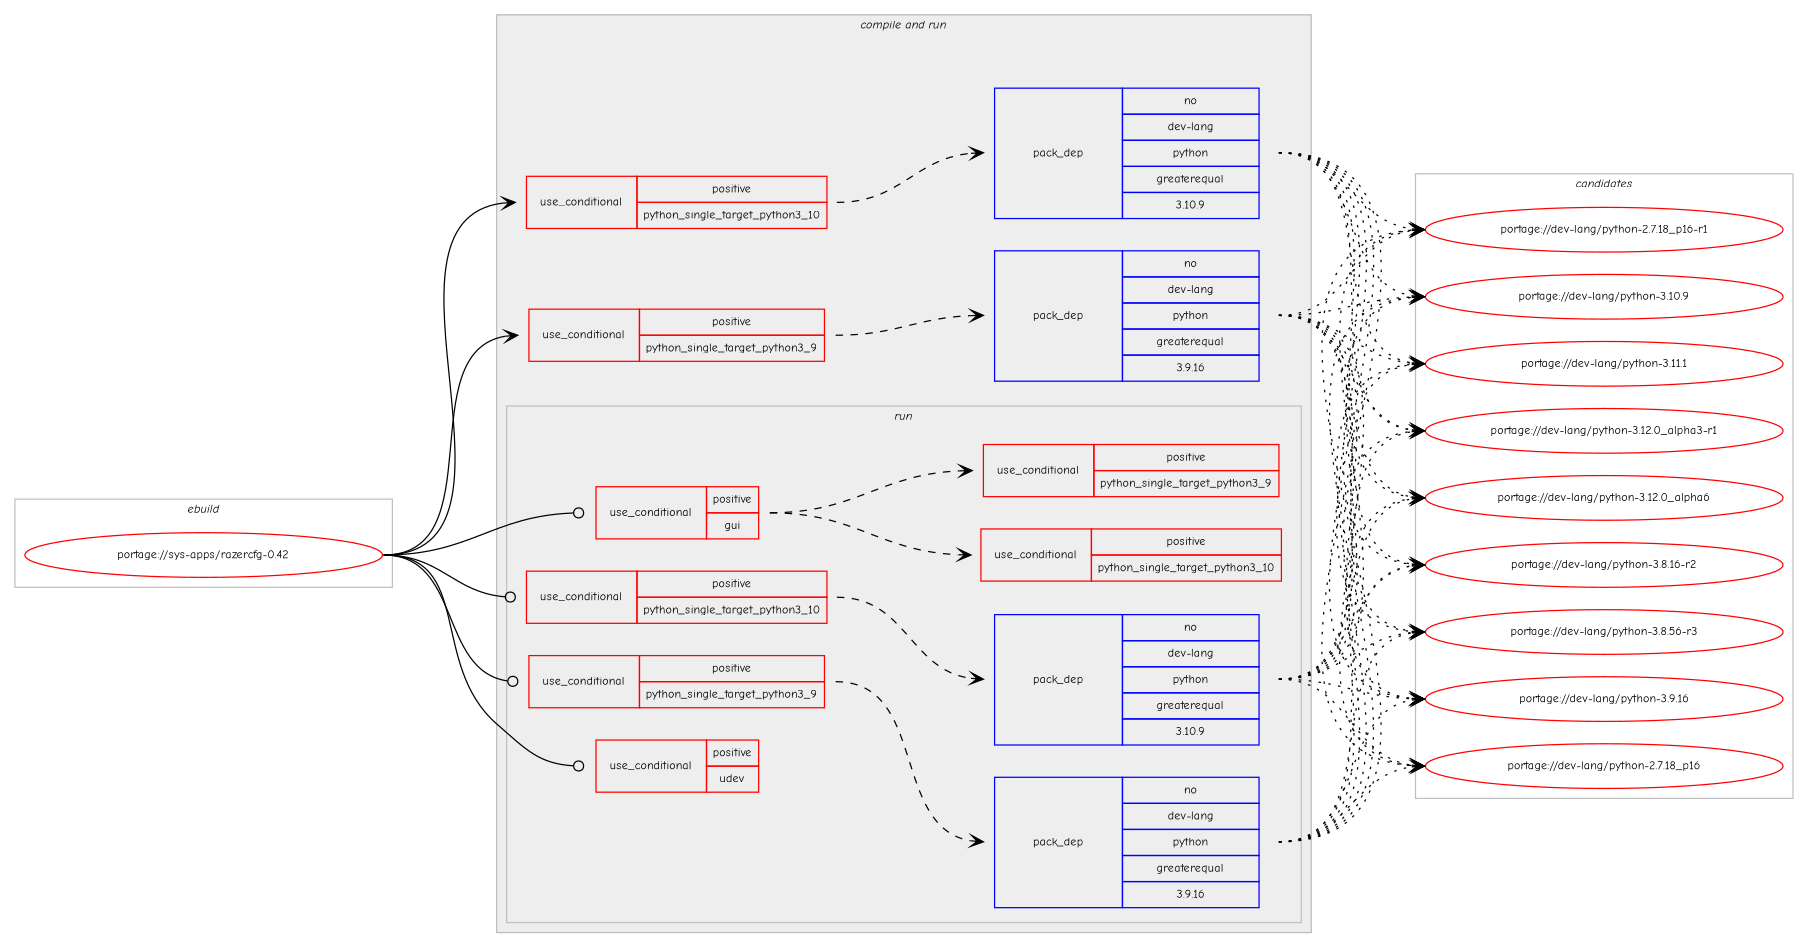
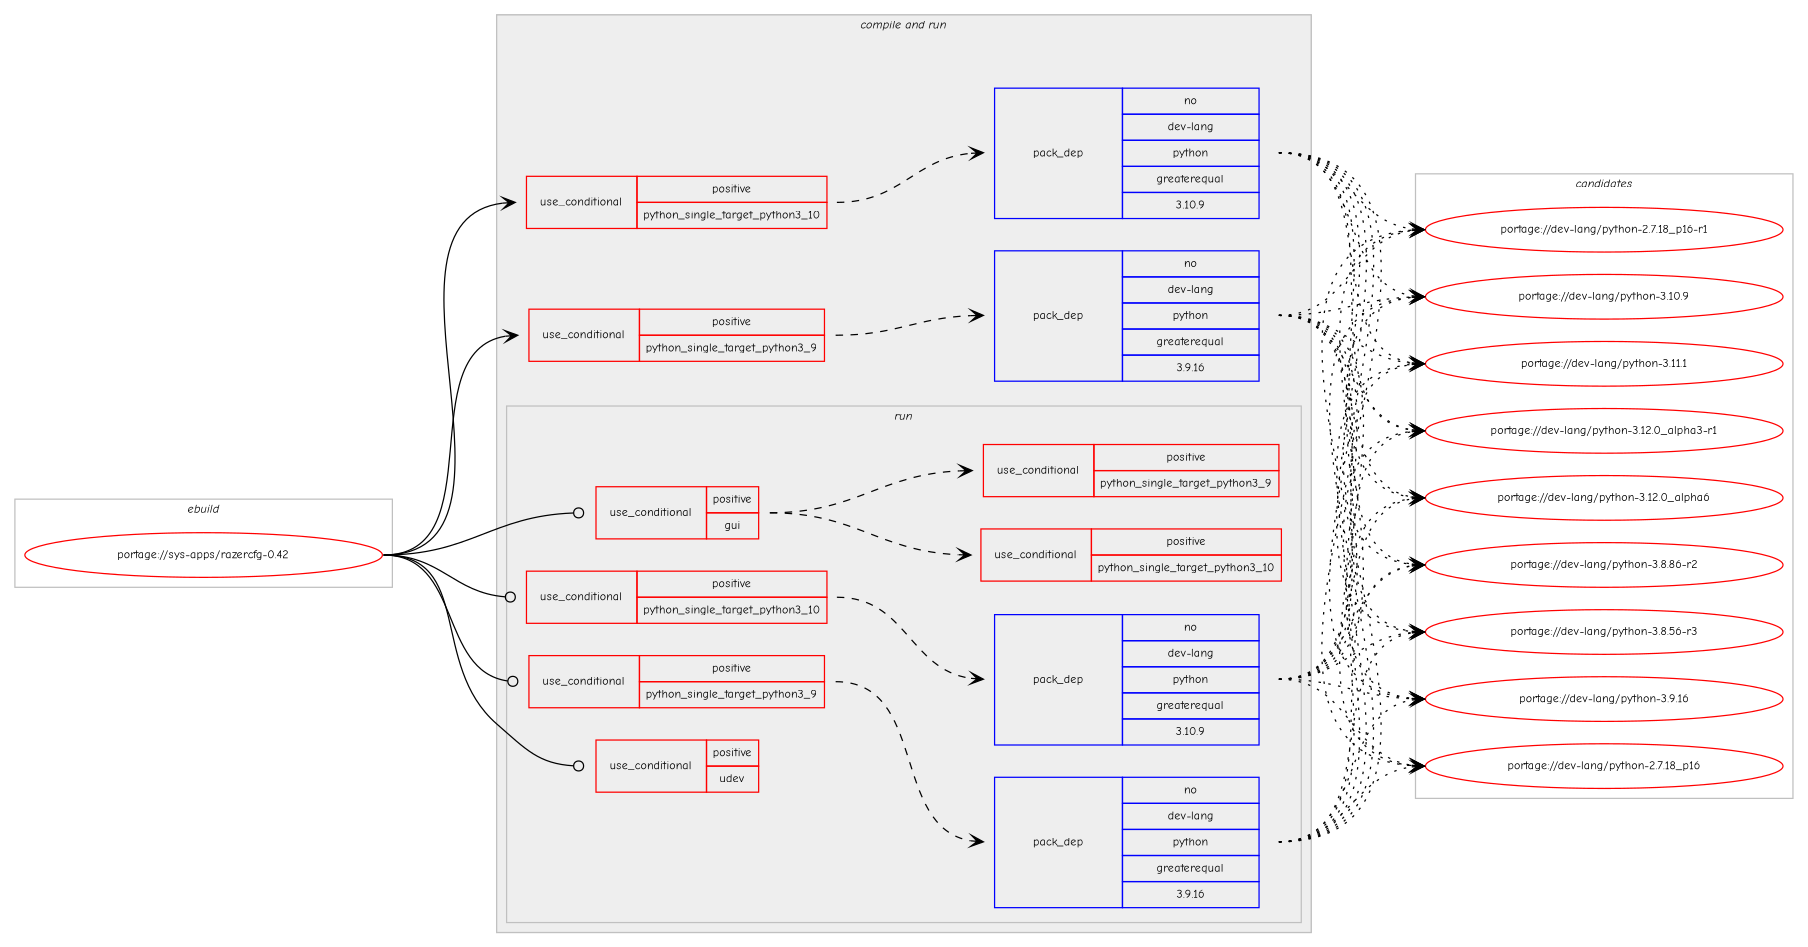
(1604, 565) -> (1604, 565)
